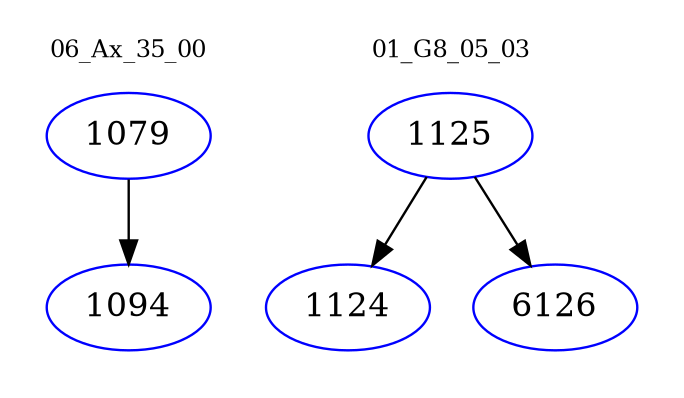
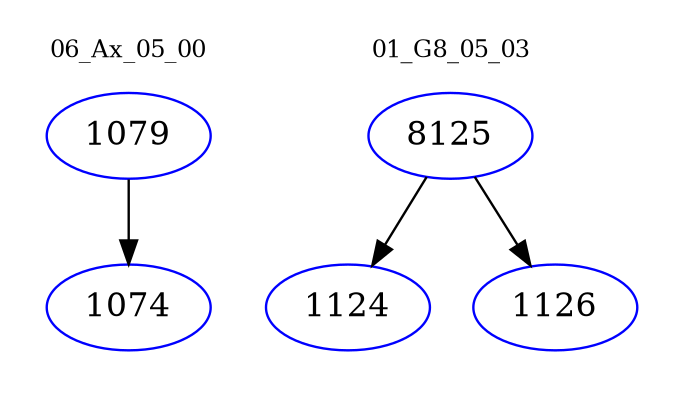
(129, 51) -> (129, 51)
(450, 136) -> (450, 136)
(129, 307) -> (129, 307)
(555, 307) -> (555, 307)
